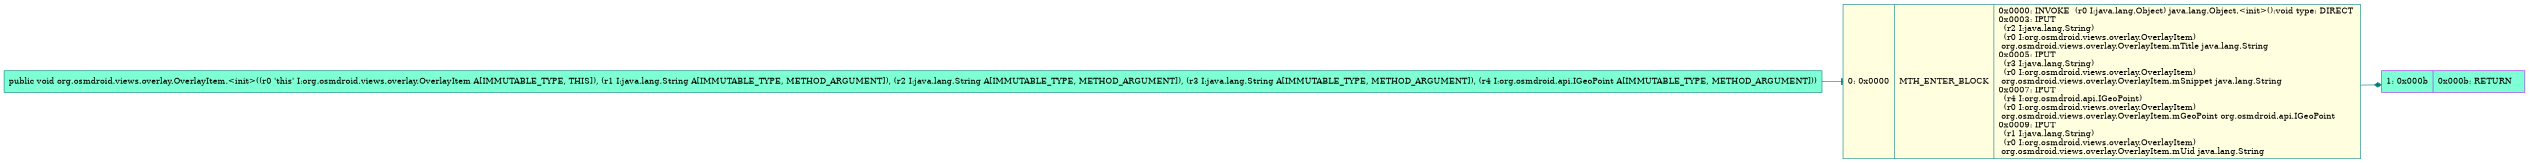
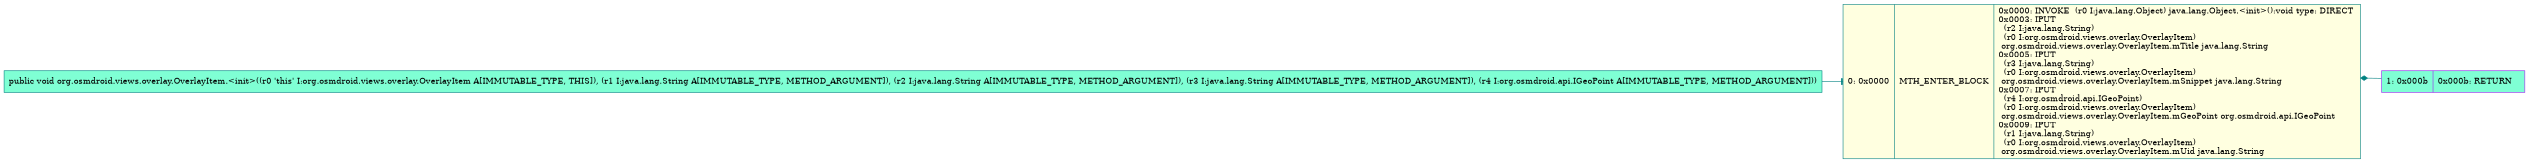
(2367, 85) -> (2375, 78)
